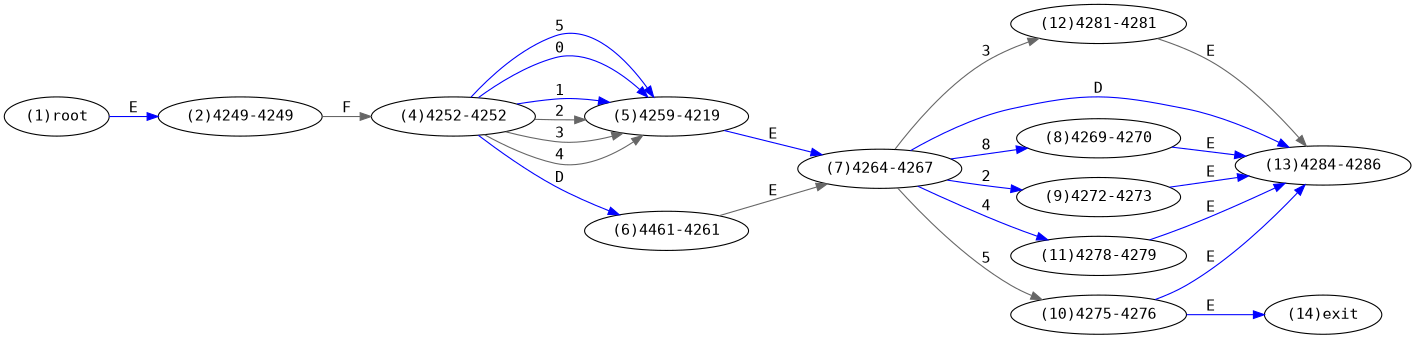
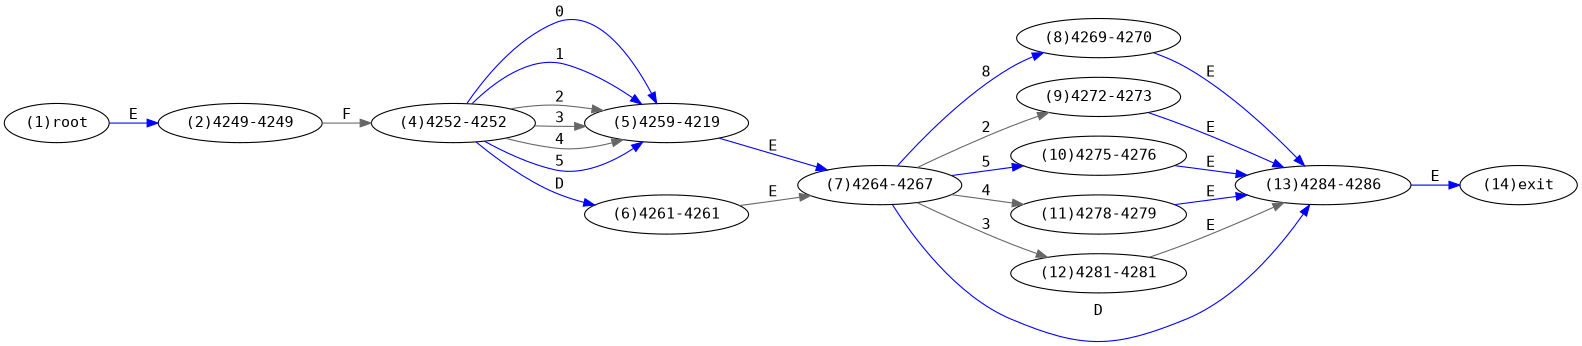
(979, 185) -> (977, 140)
(977, 213) -> (982, 199)
(667, 231) -> (667, 215)
(959, 248) -> (982, 171)
(1220, 315) -> (1430, 185)
